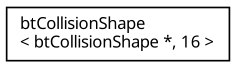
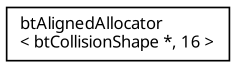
(118, 34) -> (118, 34)
